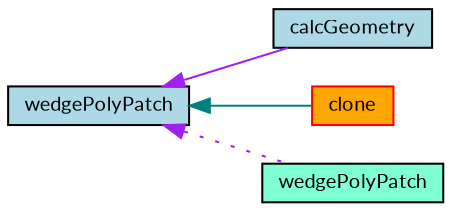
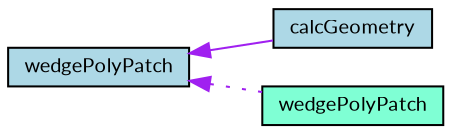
(353, 106) -> none
